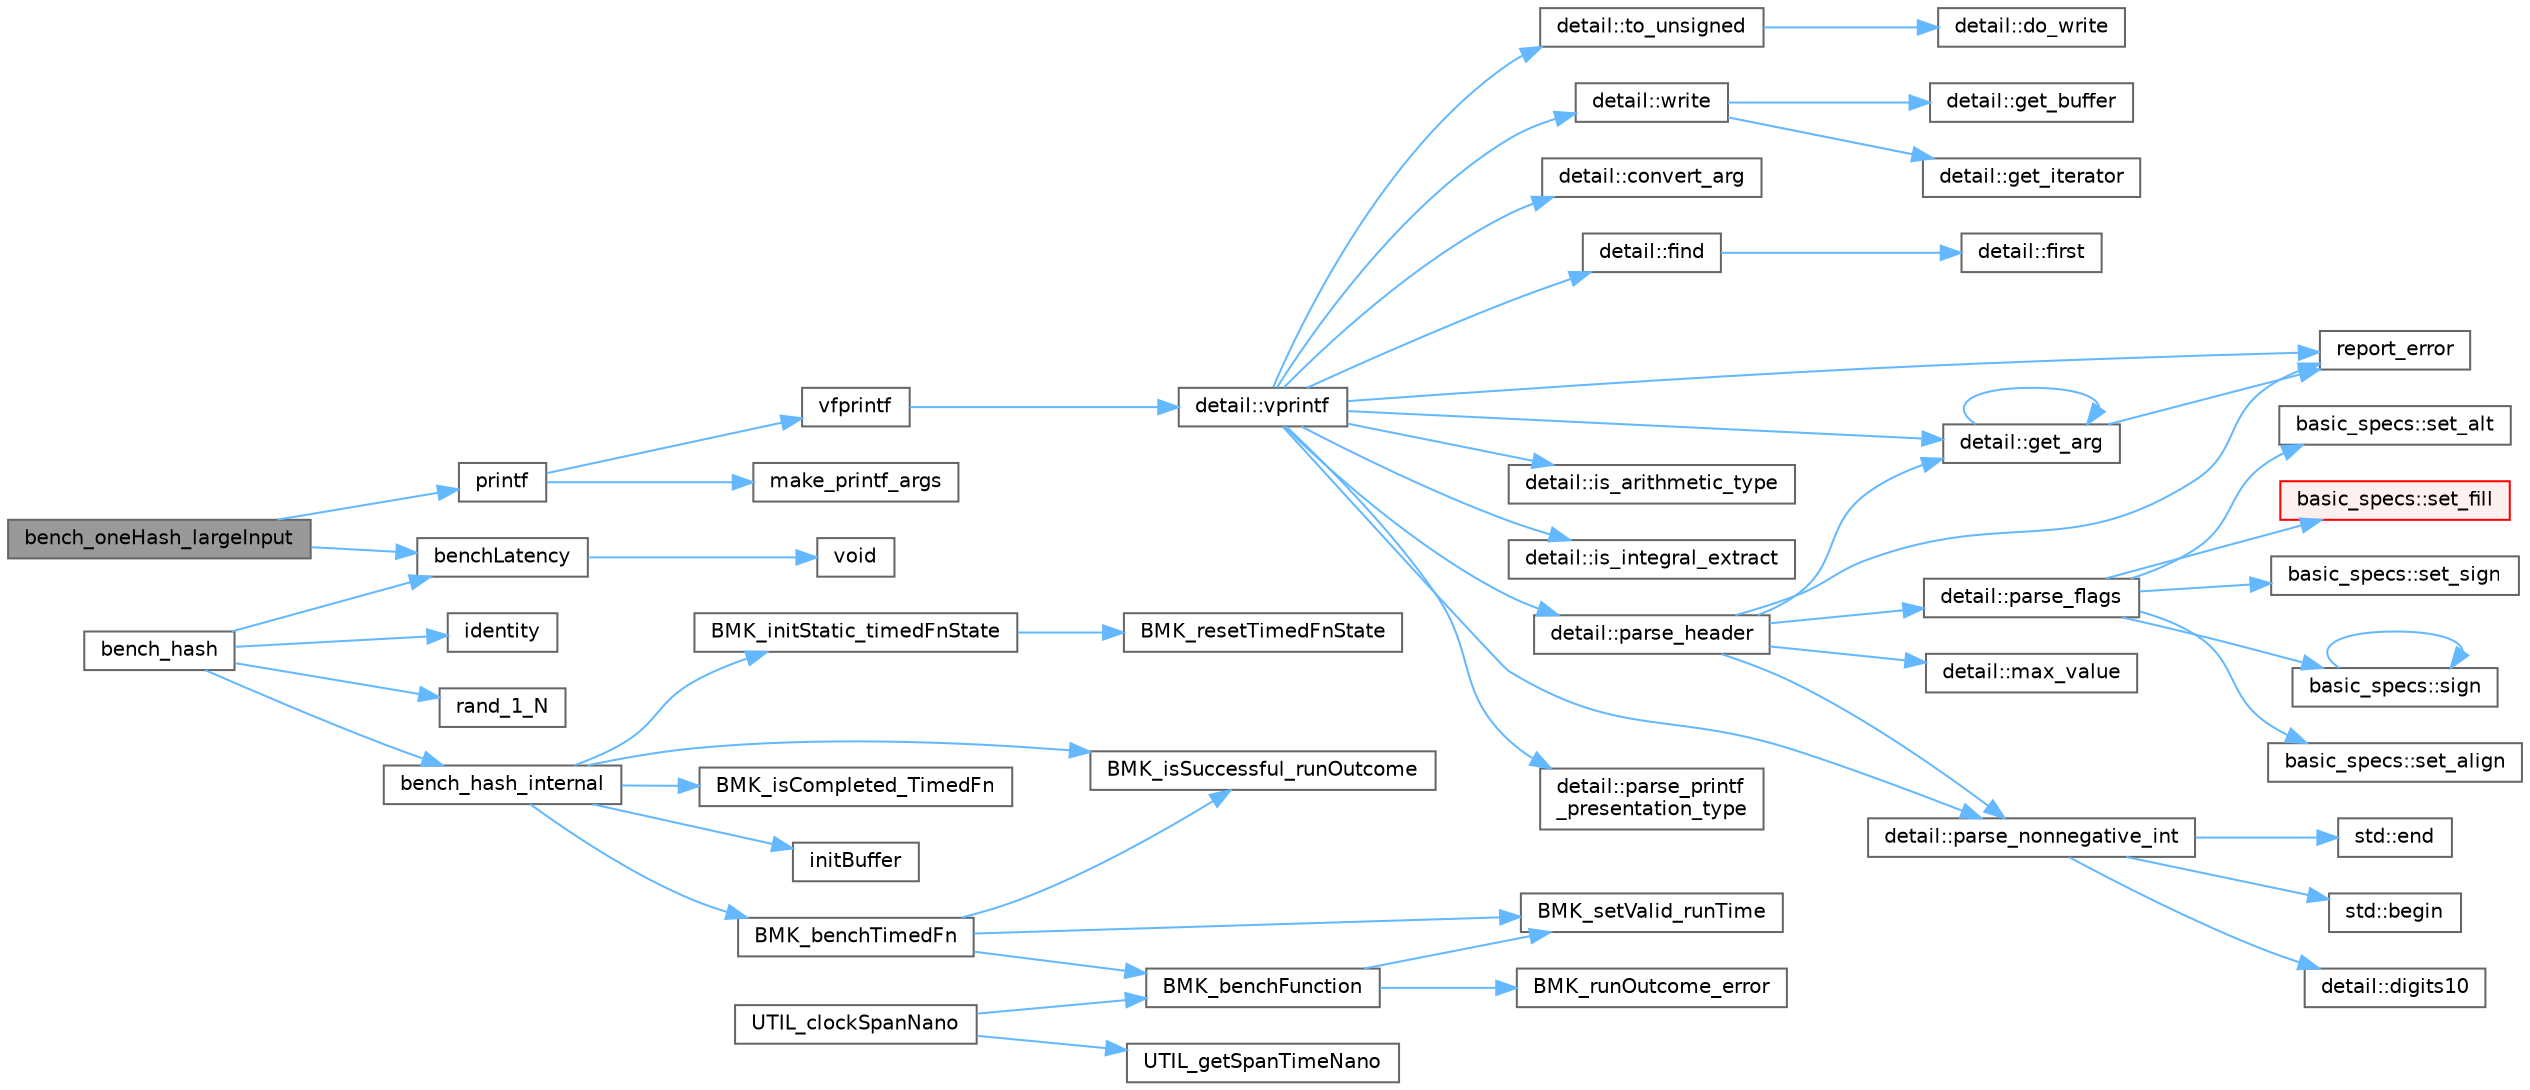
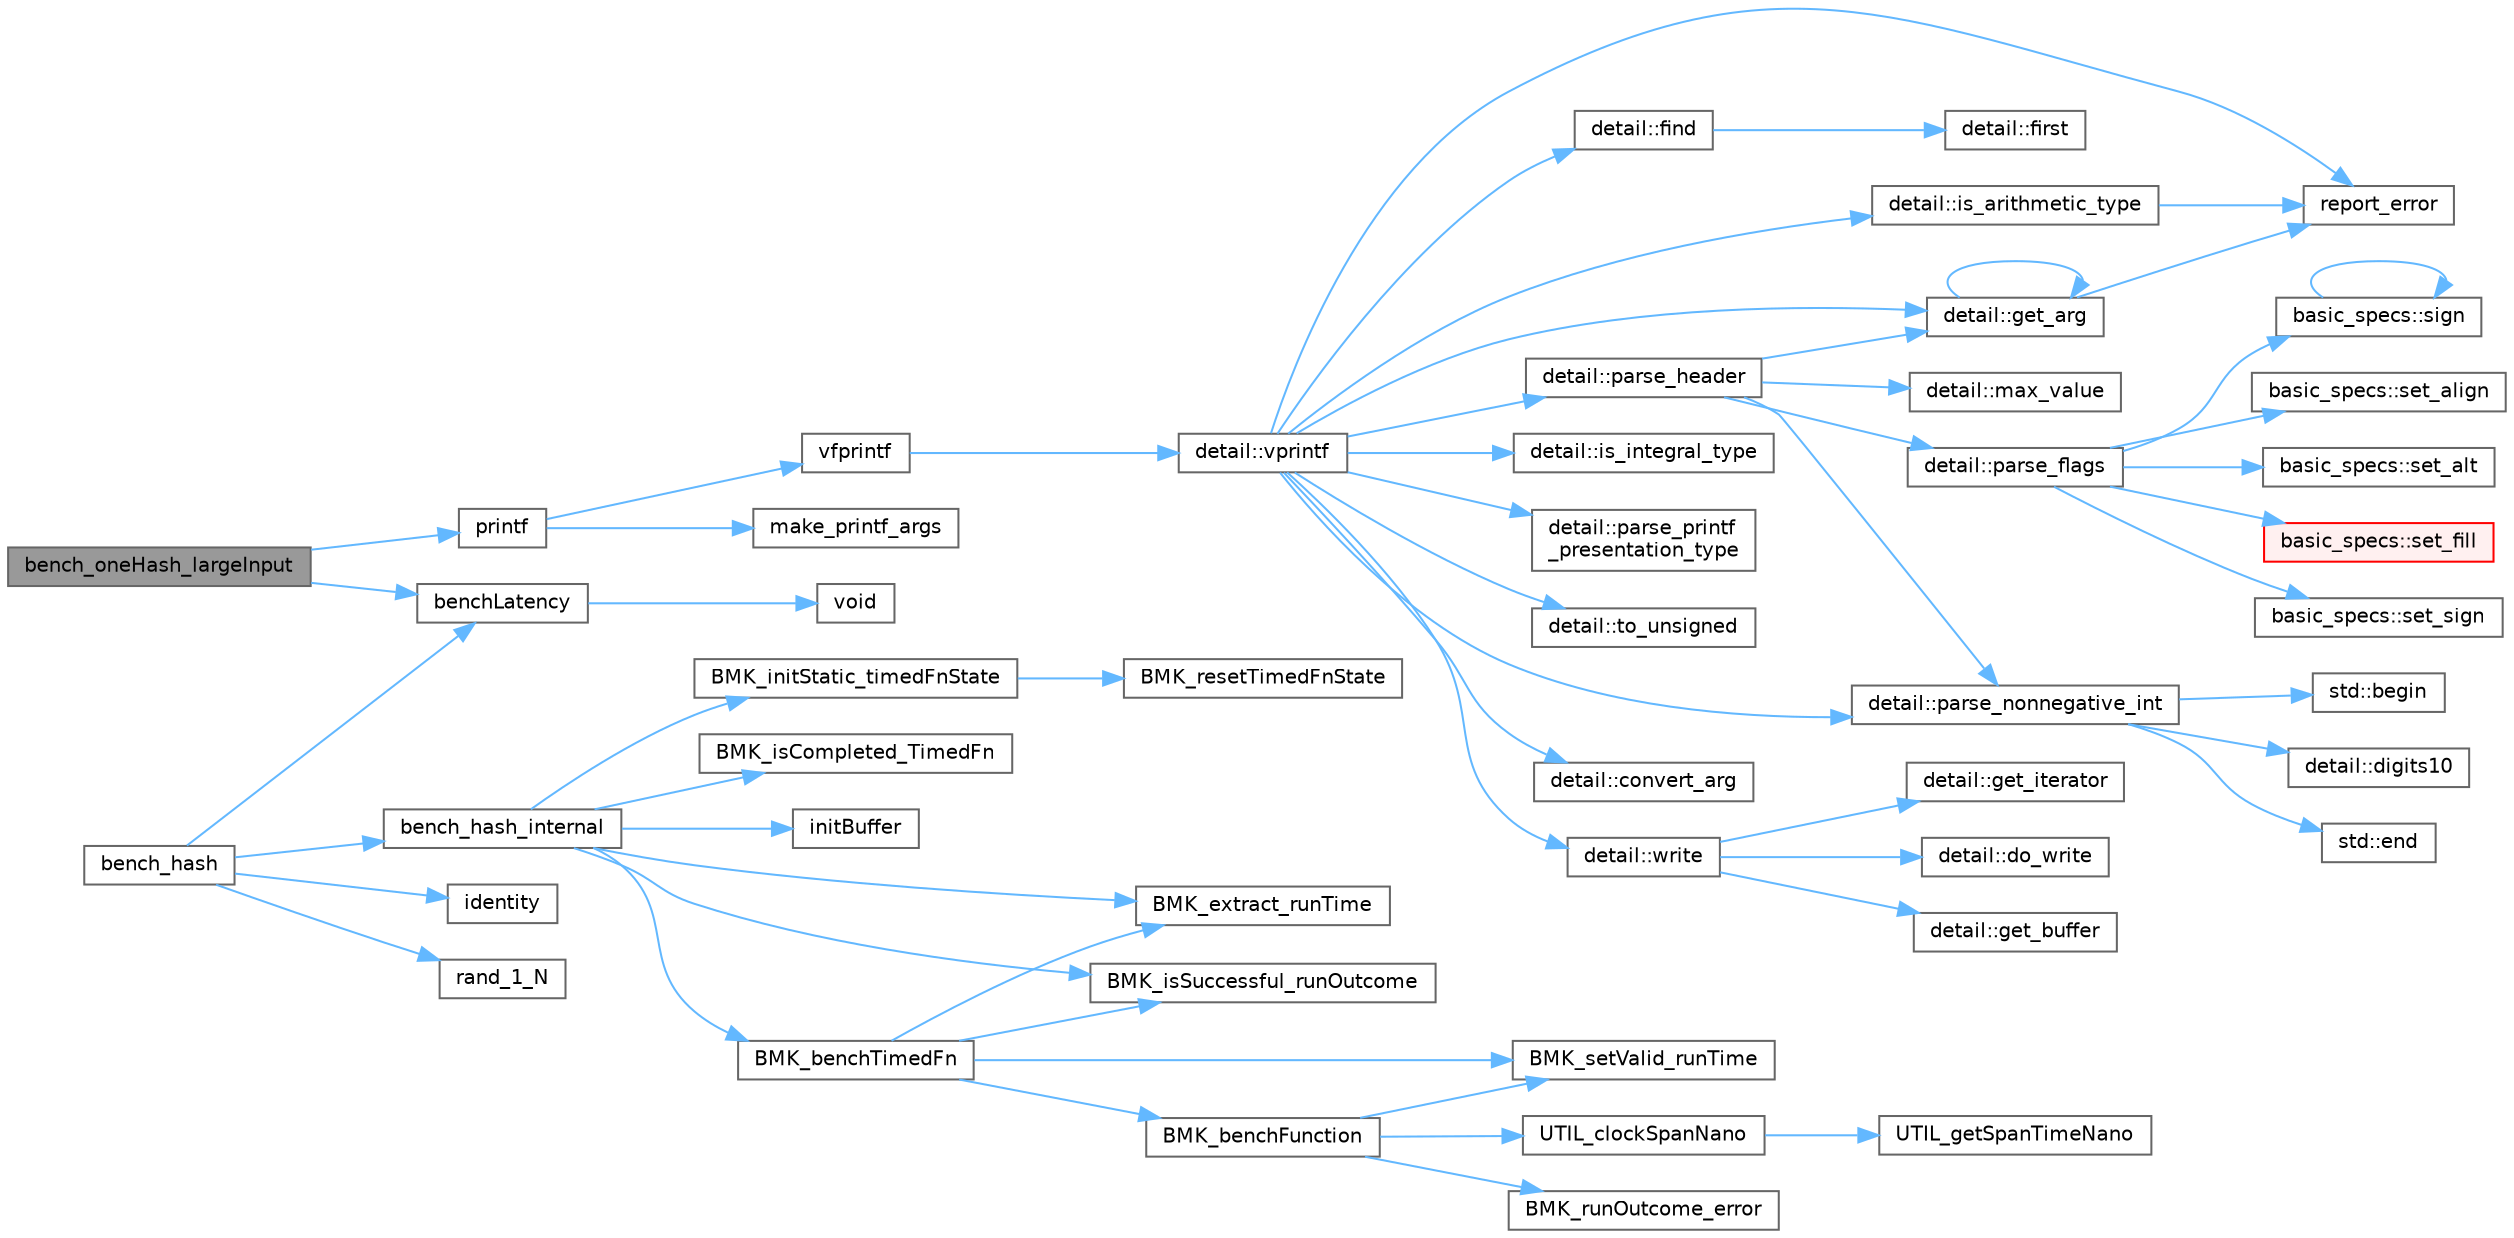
(1841, 27) -> (1810, 857)
(2041, 531) -> (2221, 205)
(1652, 559) -> (1644, 453)
none -> (1263, 906)
(1052, 1007) -> (1441, 1136)
